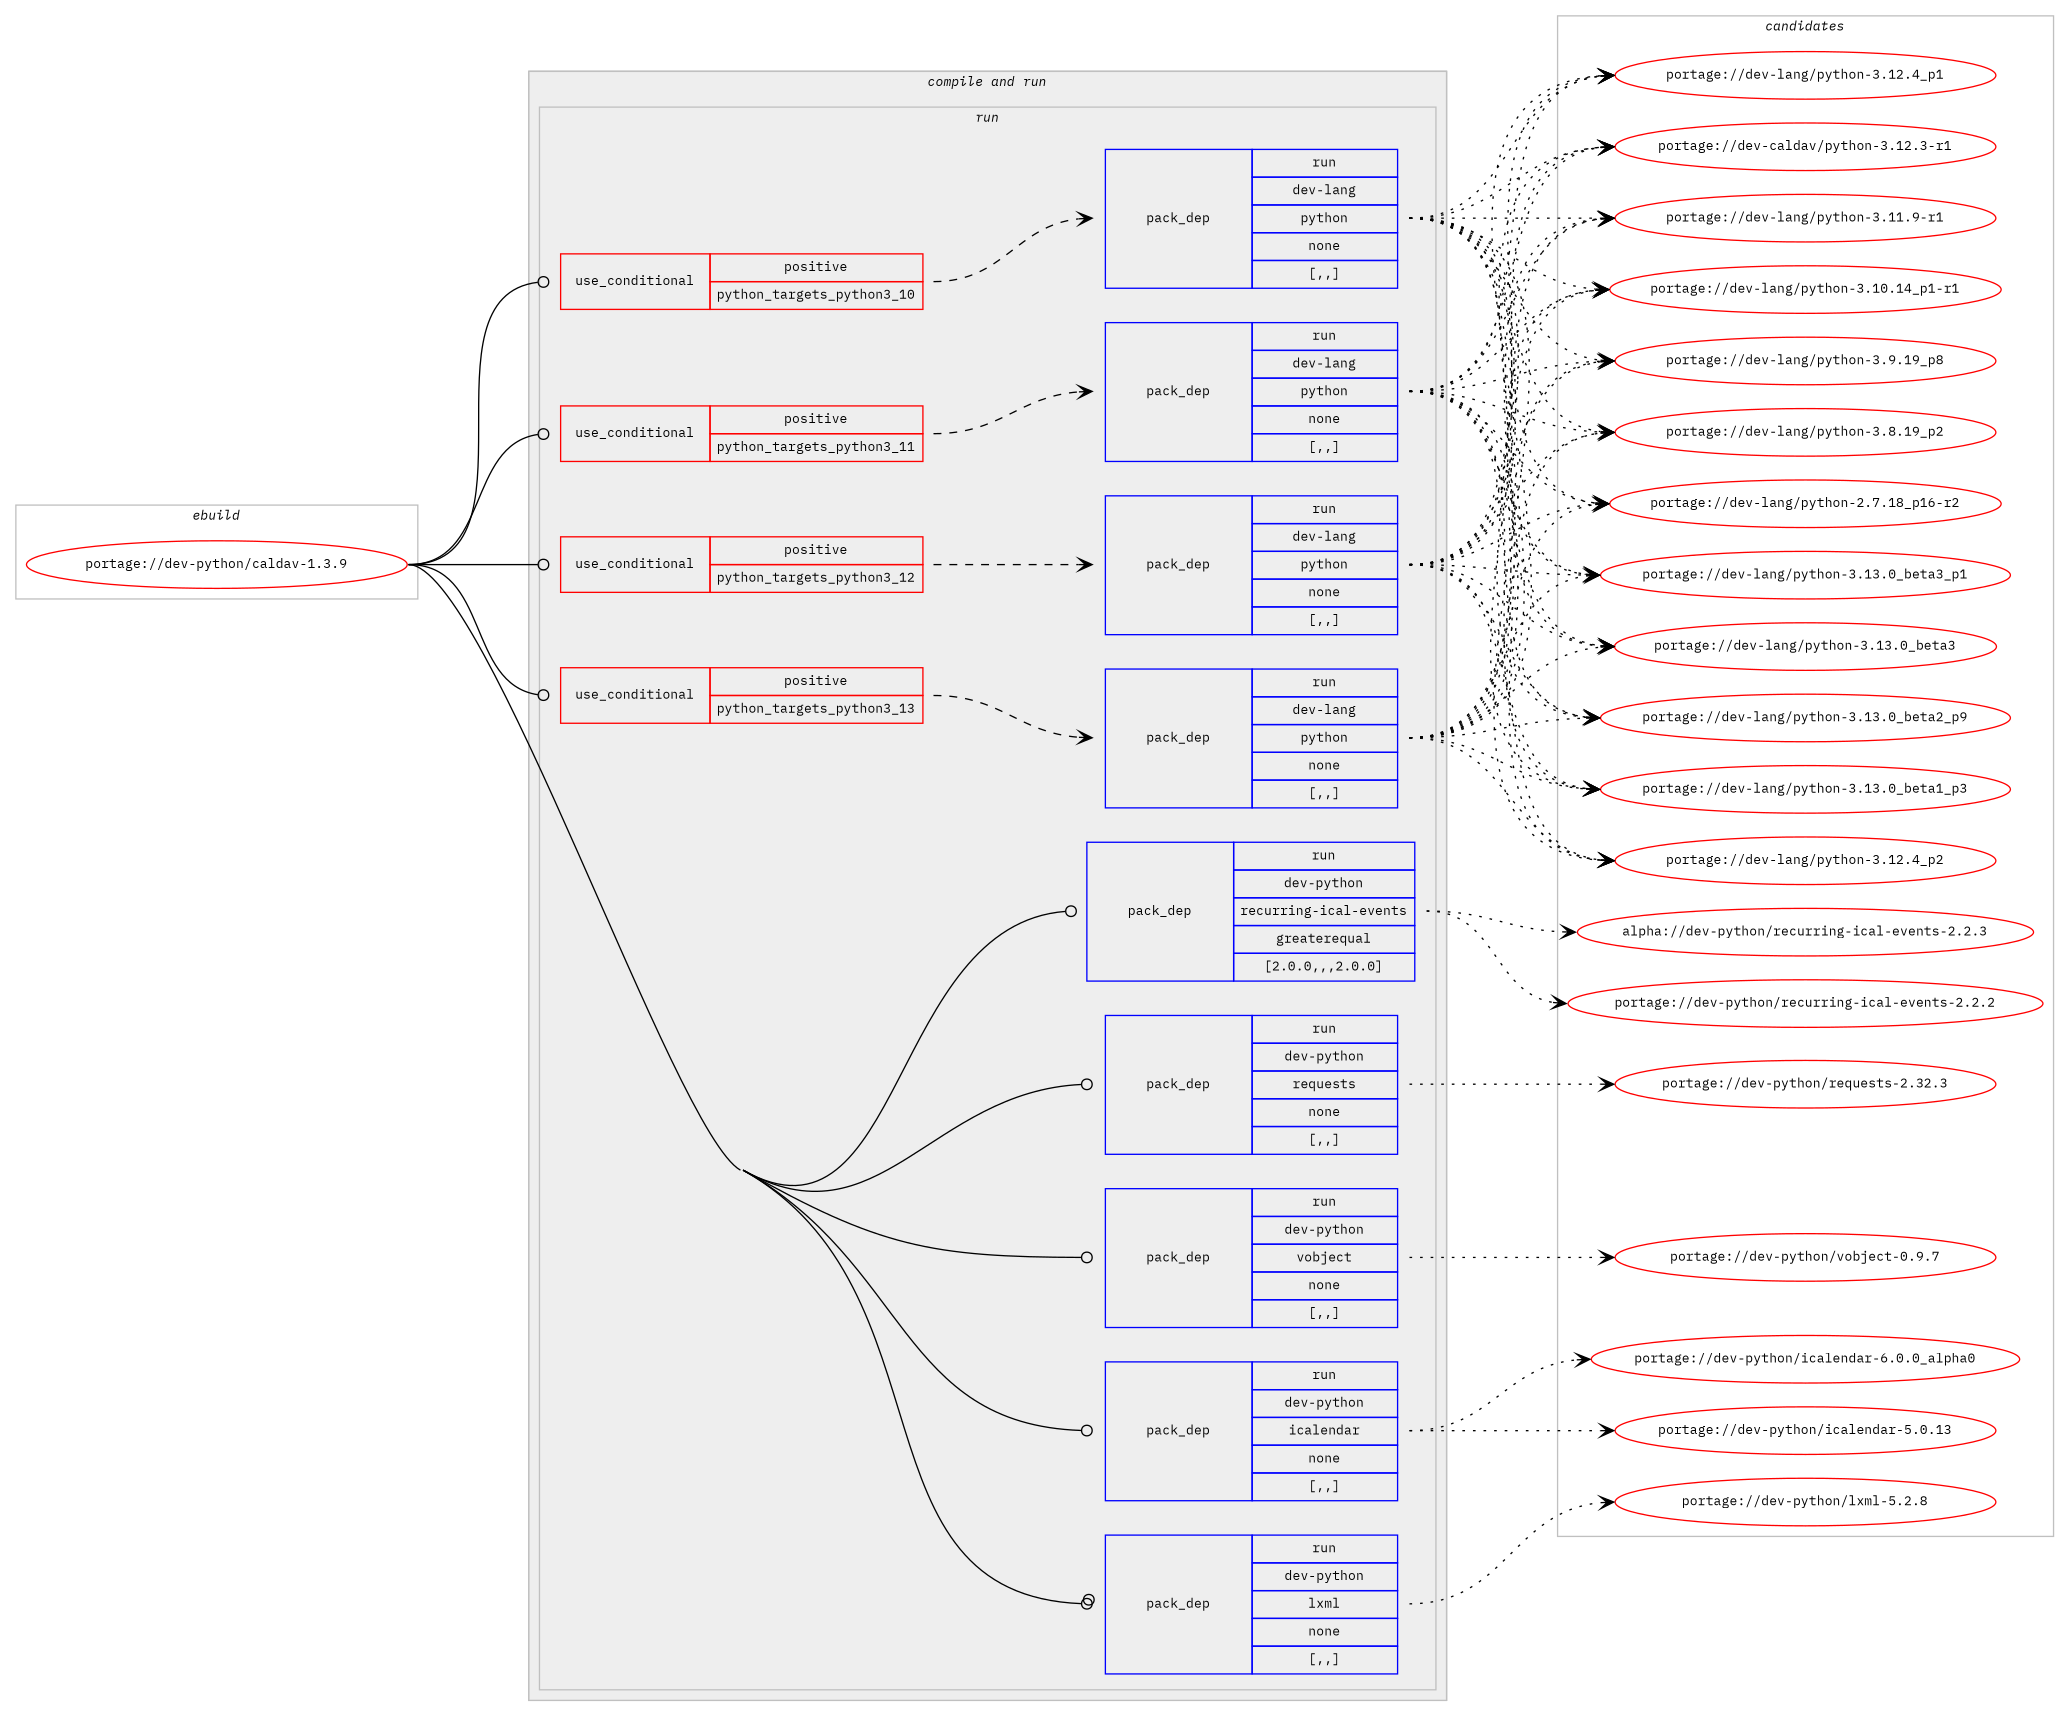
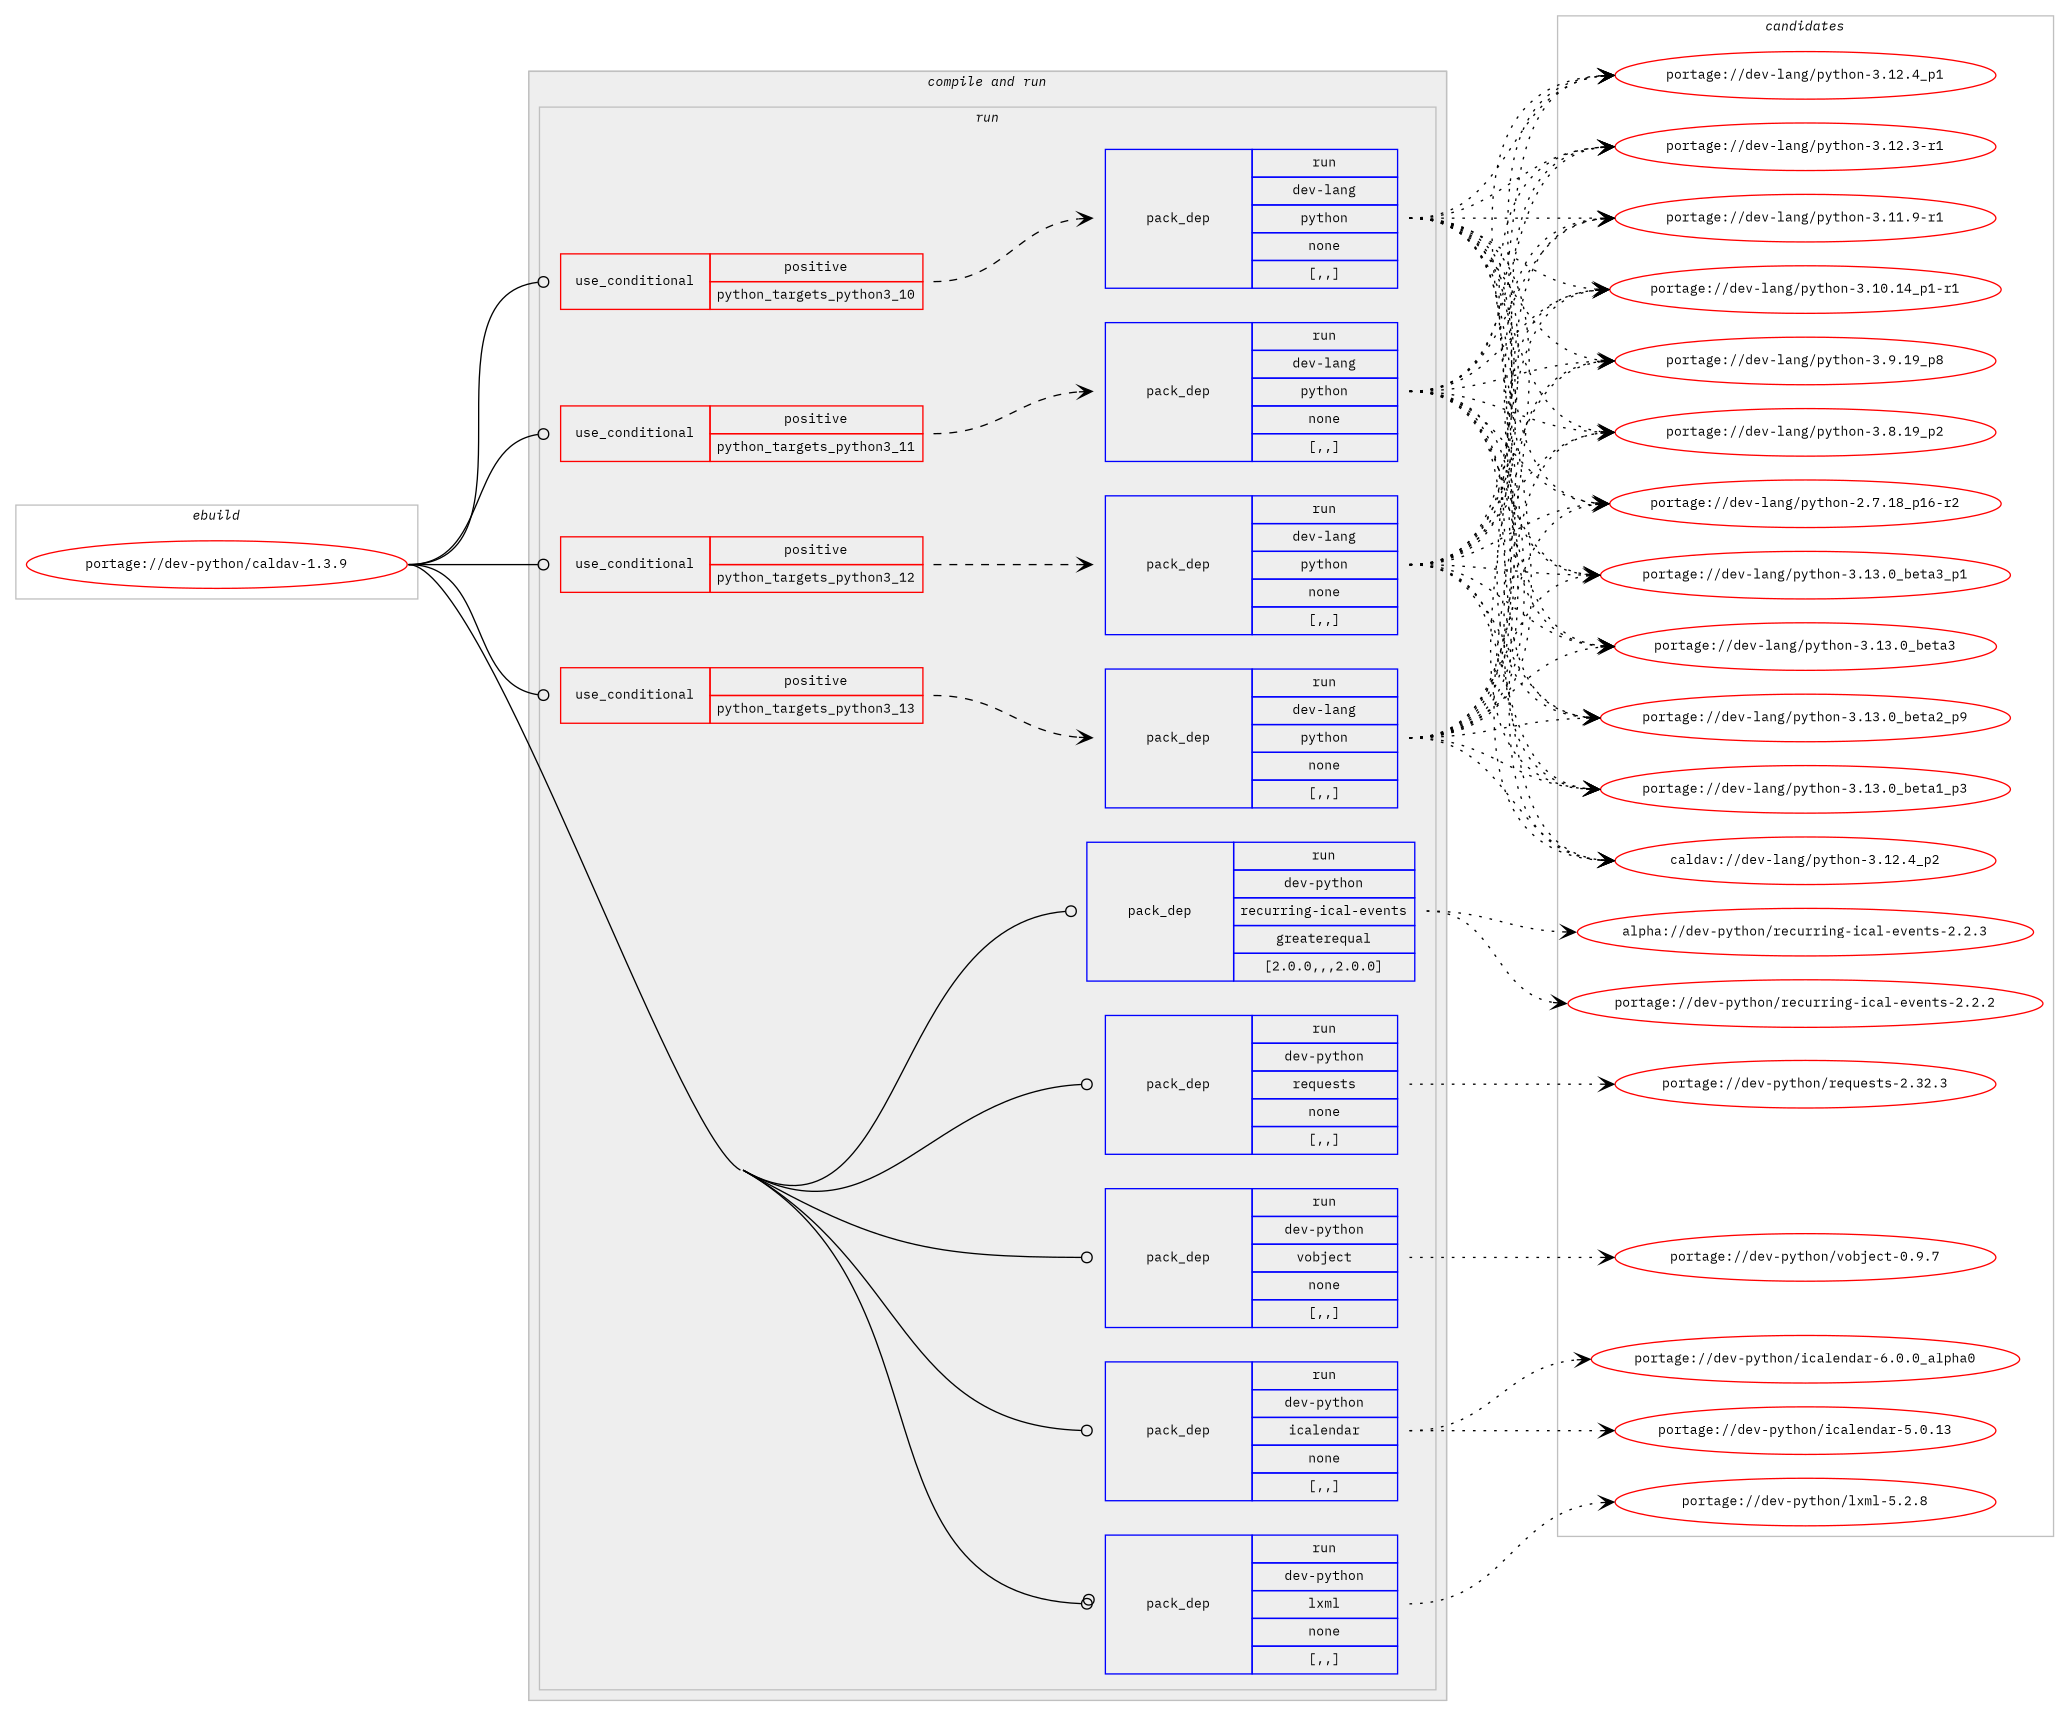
(1805, 147) -> (1805, 147)
(1805, 861) -> (1805, 861)
